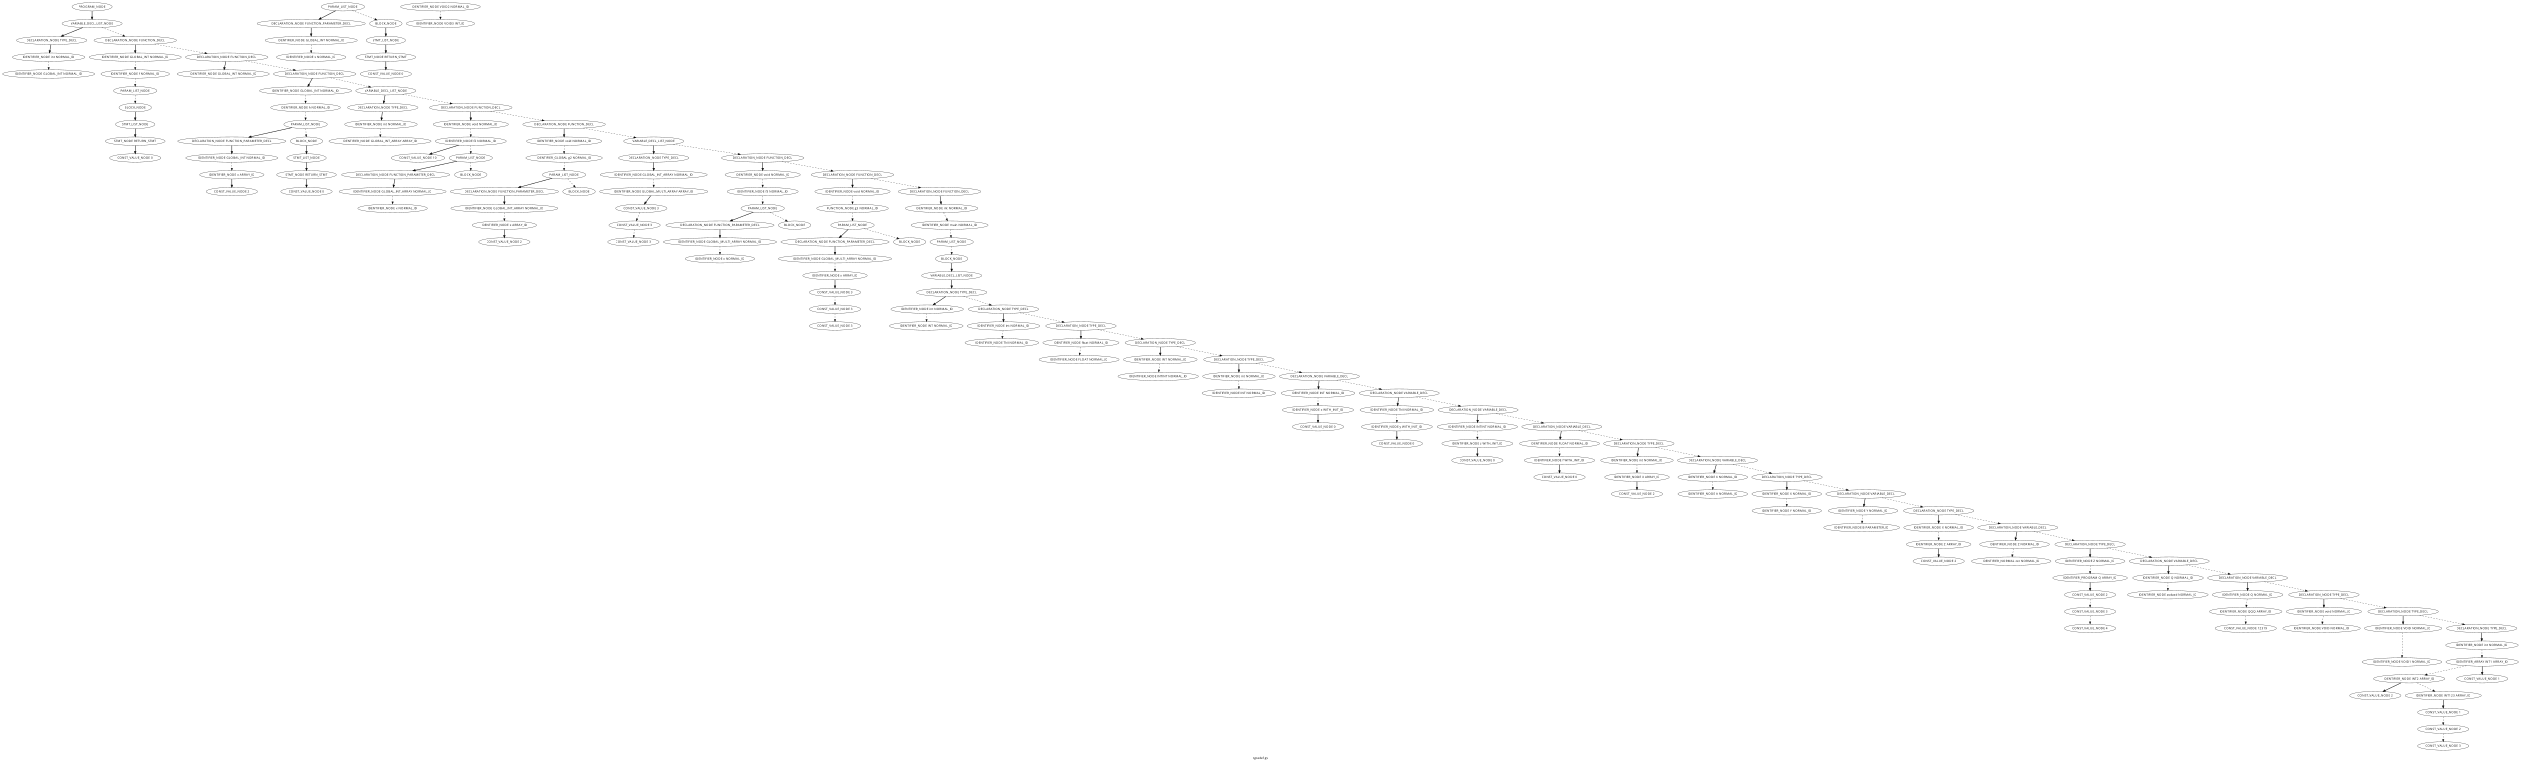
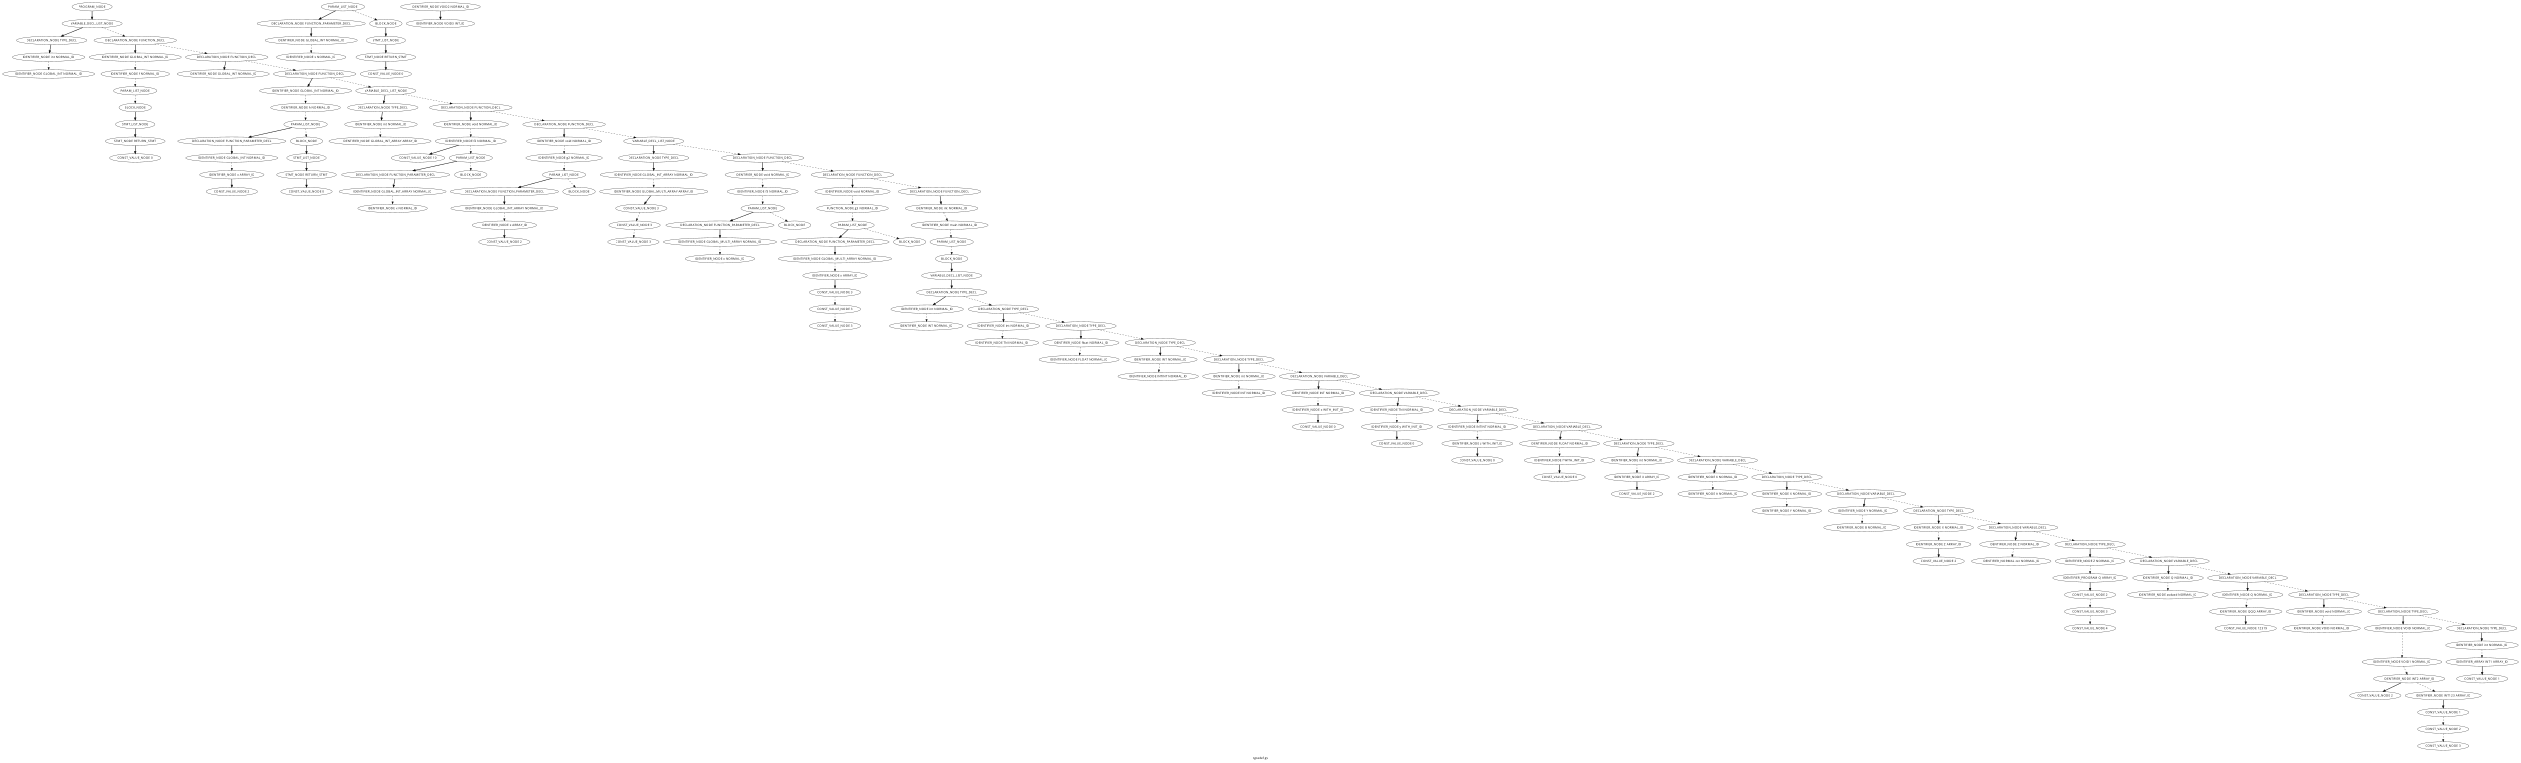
(440, 14) -> (440, 14)
(564, 158) -> (564, 158)
(1862, 528) -> (1862, 528)
(2246, 619) -> (2246, 619)
(2447, 670) -> (2405, 669)
